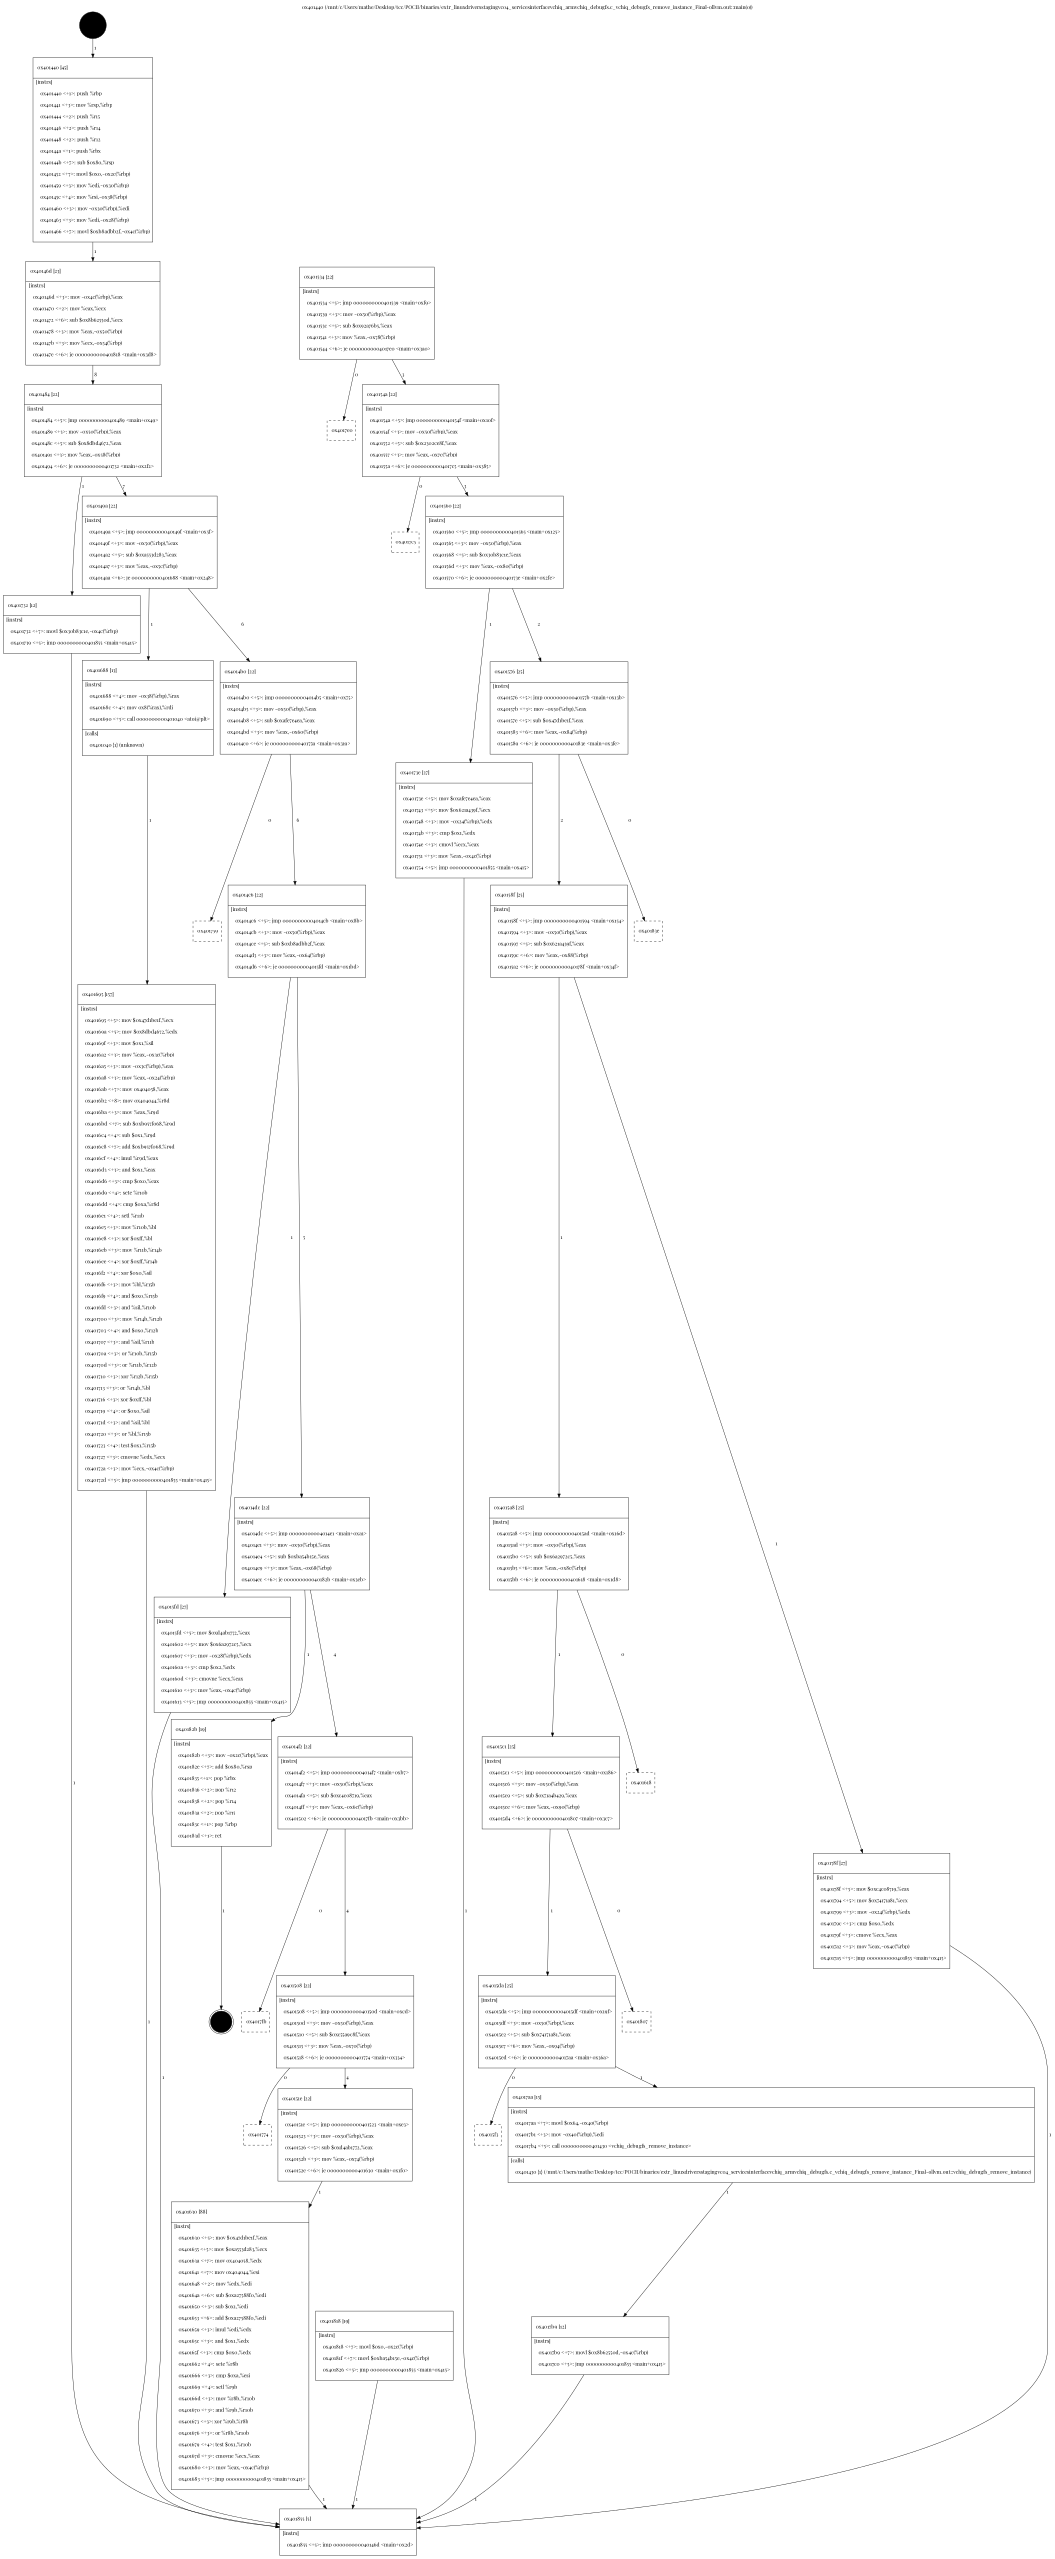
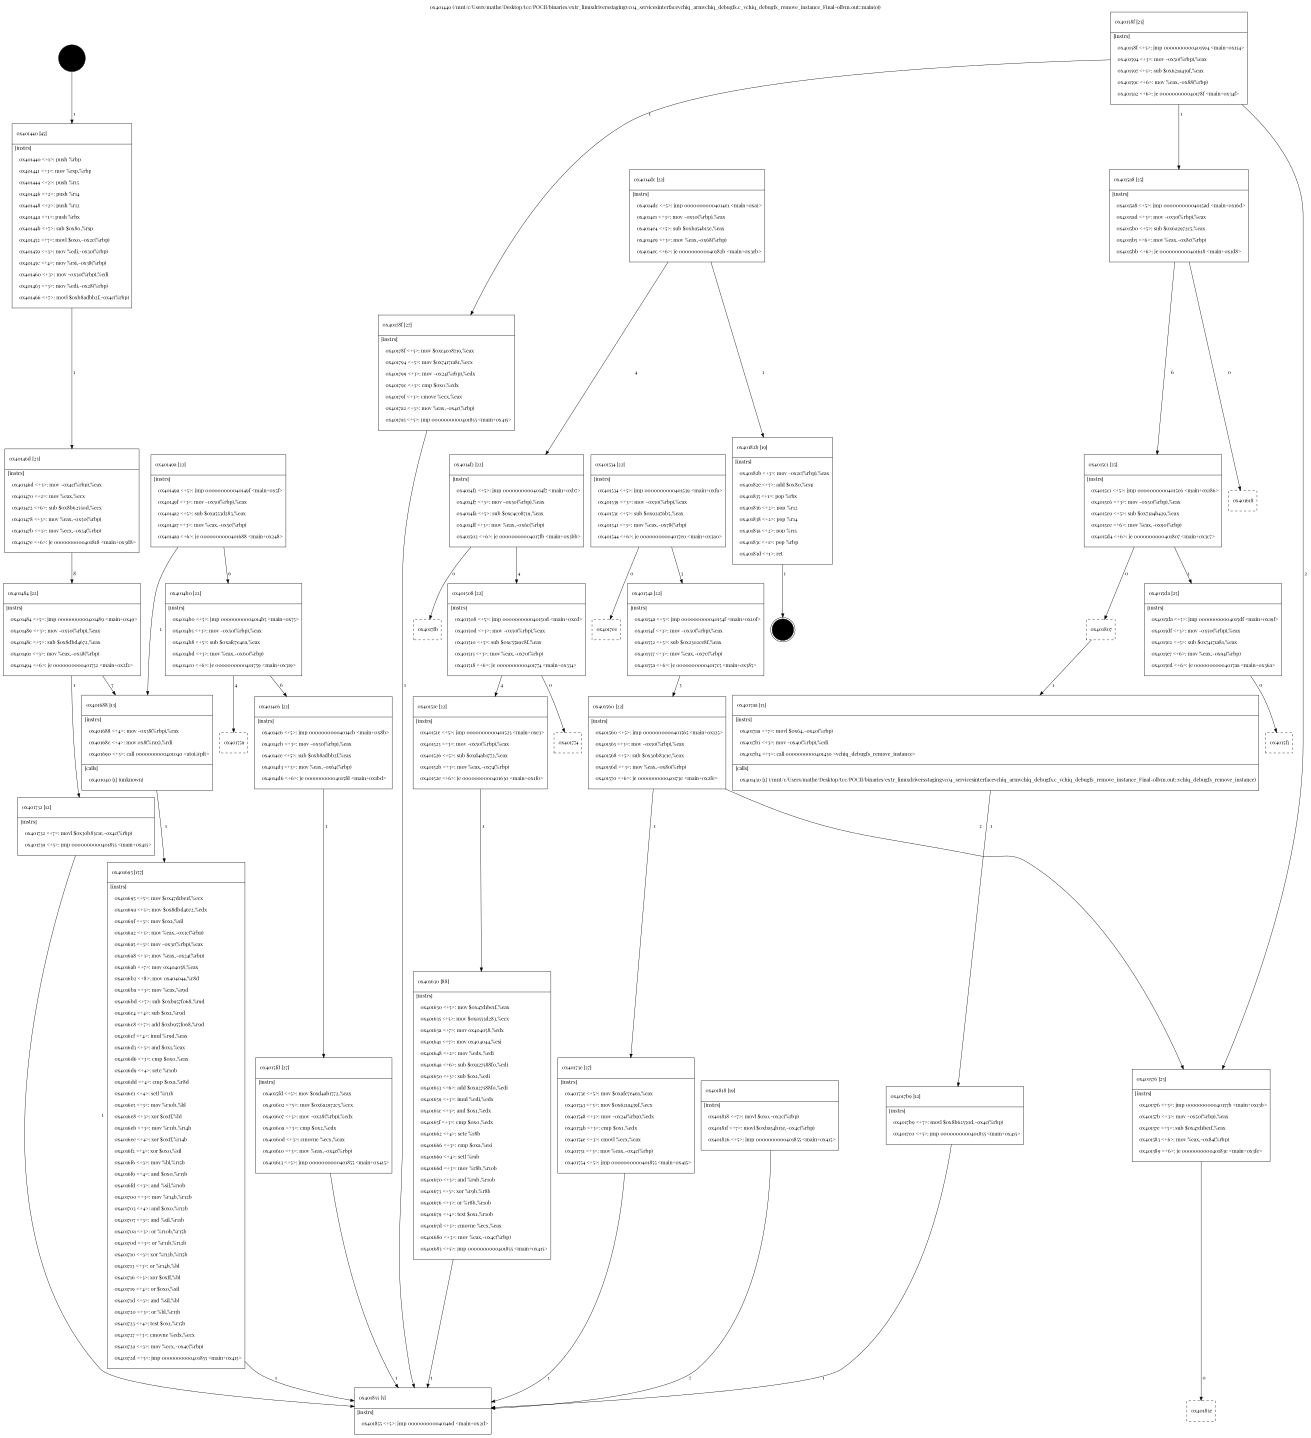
(120, 485) -> (108, 684)
(405, 542) -> none
(559, 818) -> (1303, 581)
(269, 820) -> (235, 685)
(299, 1236) -> none
(559, 1655) -> (1172, 373)
(634, 2076) -> (1067, 666)
(356, 2499) -> (689, 1378)
